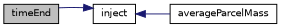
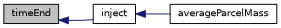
(71, 7) -> (81, 20)
